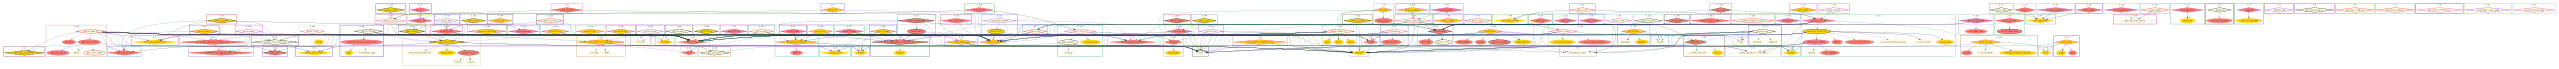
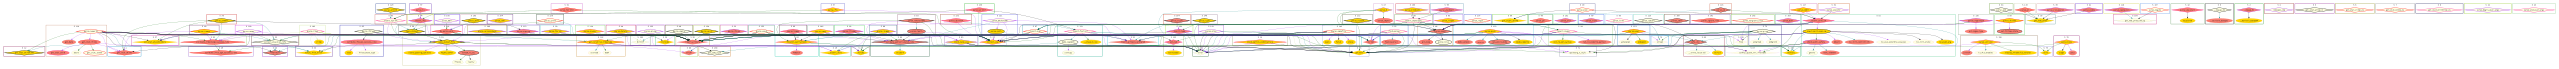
(2010, 21) -> (2010, 21)
(420, 53) -> (420, 53)
